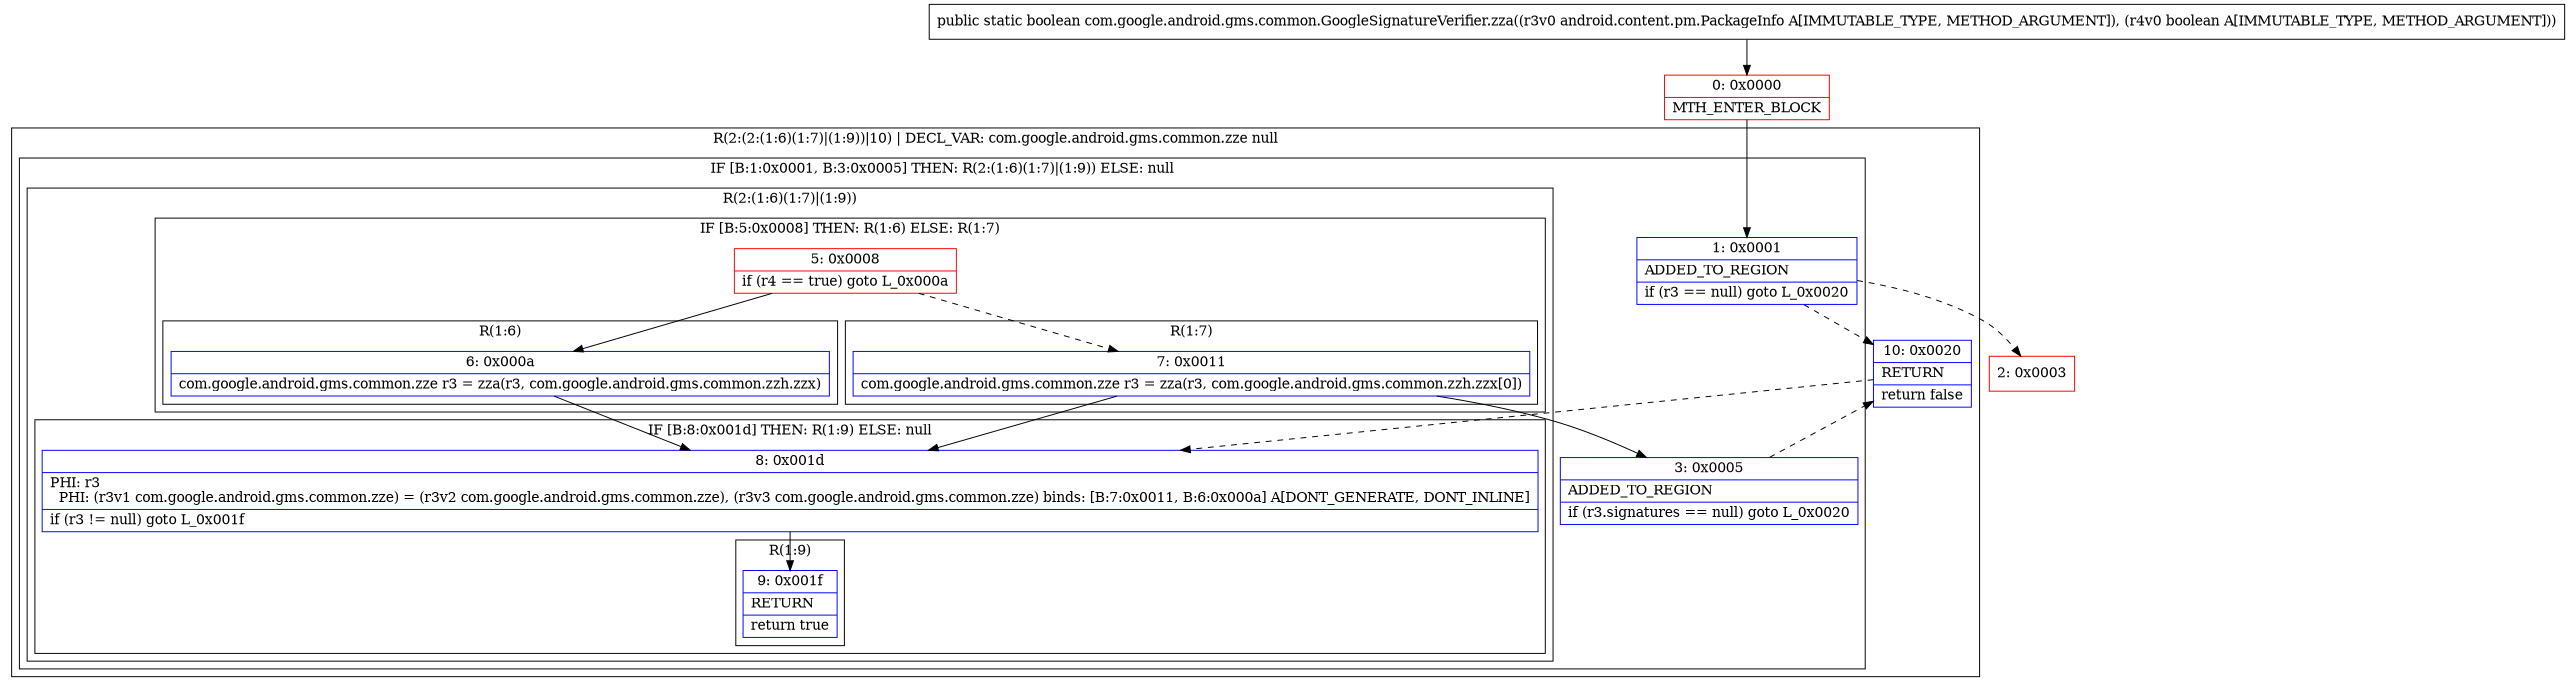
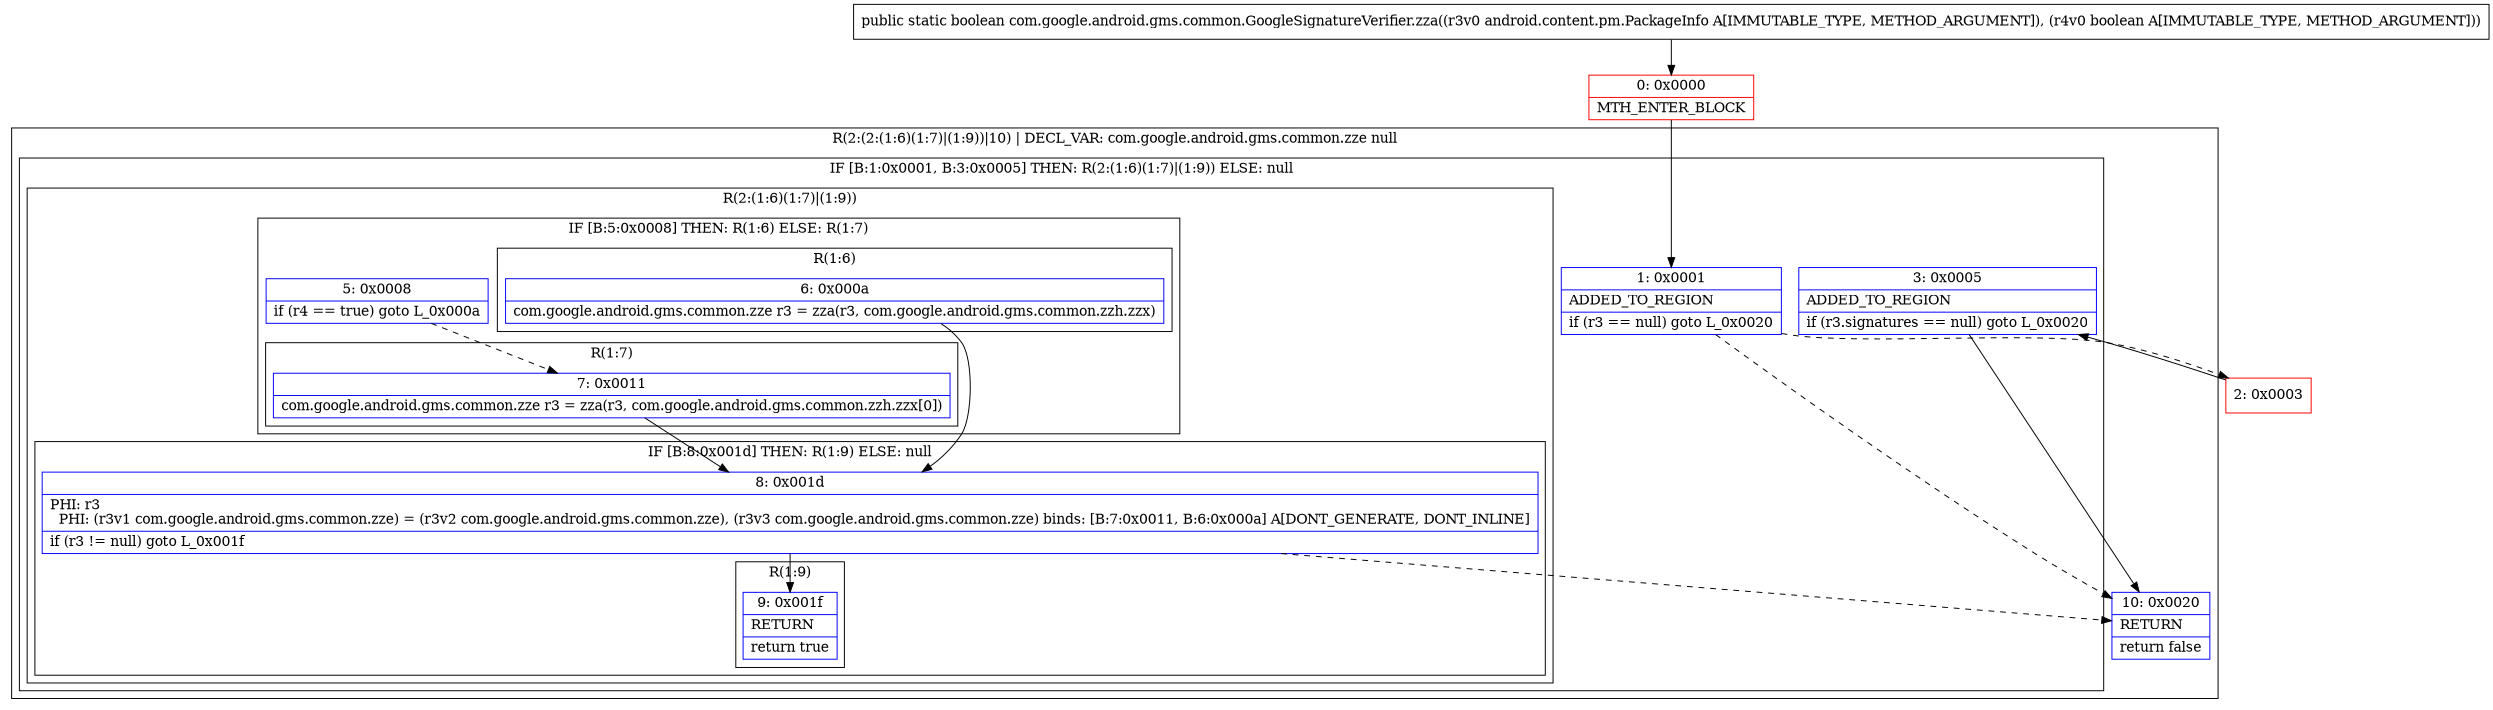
(845, 271) -> (377, 301)
(701, 314) -> none
(1566, 411) -> (1691, 587)
(1559, 423) -> (2157, 358)
(1817, 432) -> (2051, 459)
